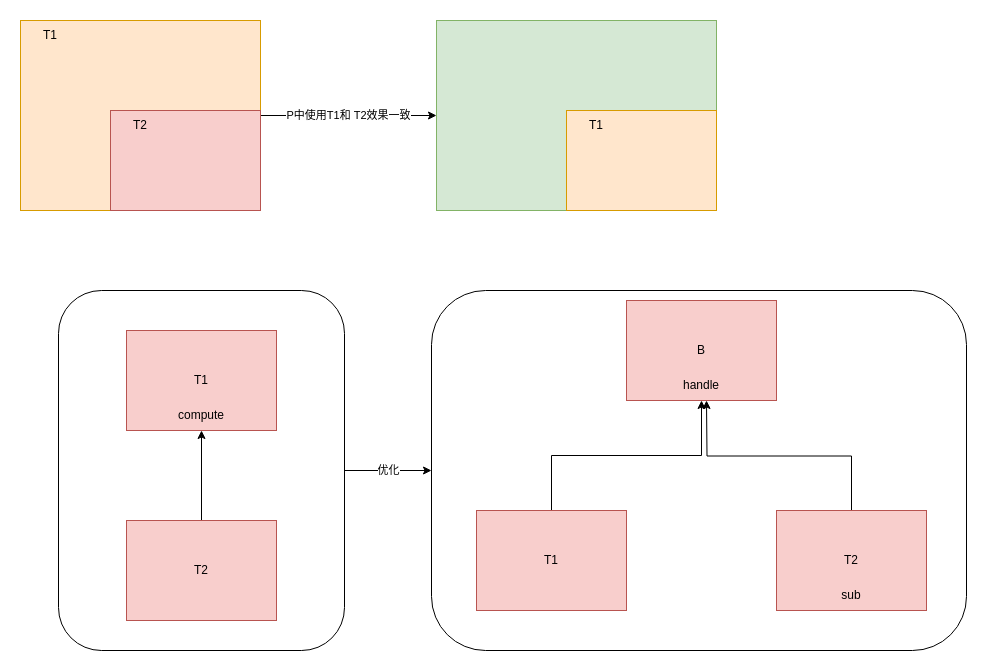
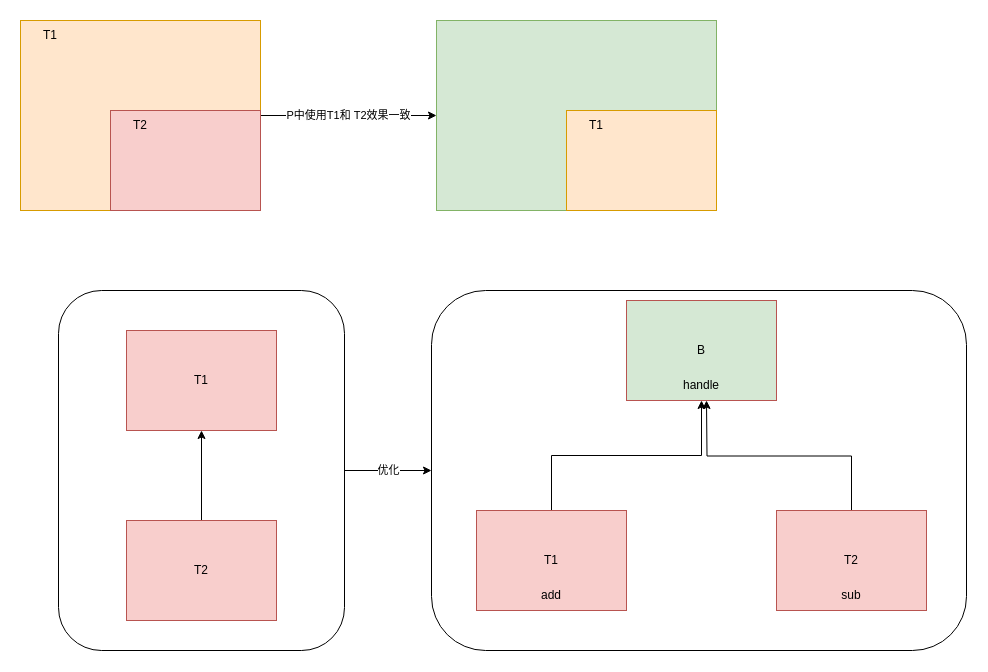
(702, 351) -> (702, 351)
(202, 416) -> none
none -> (552, 596)
